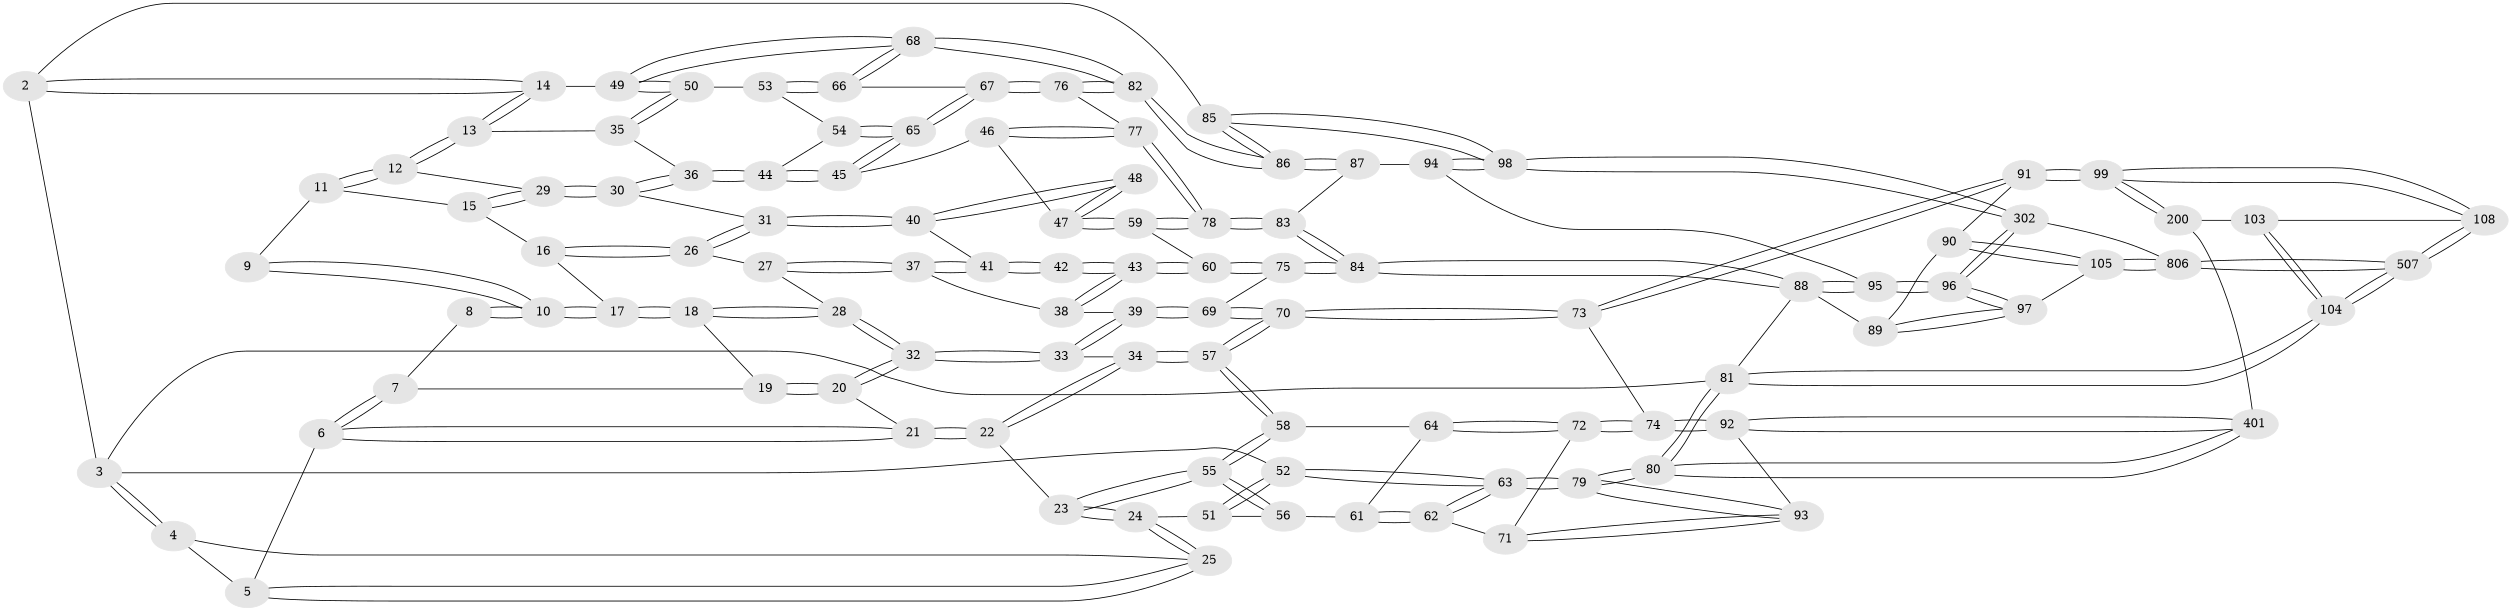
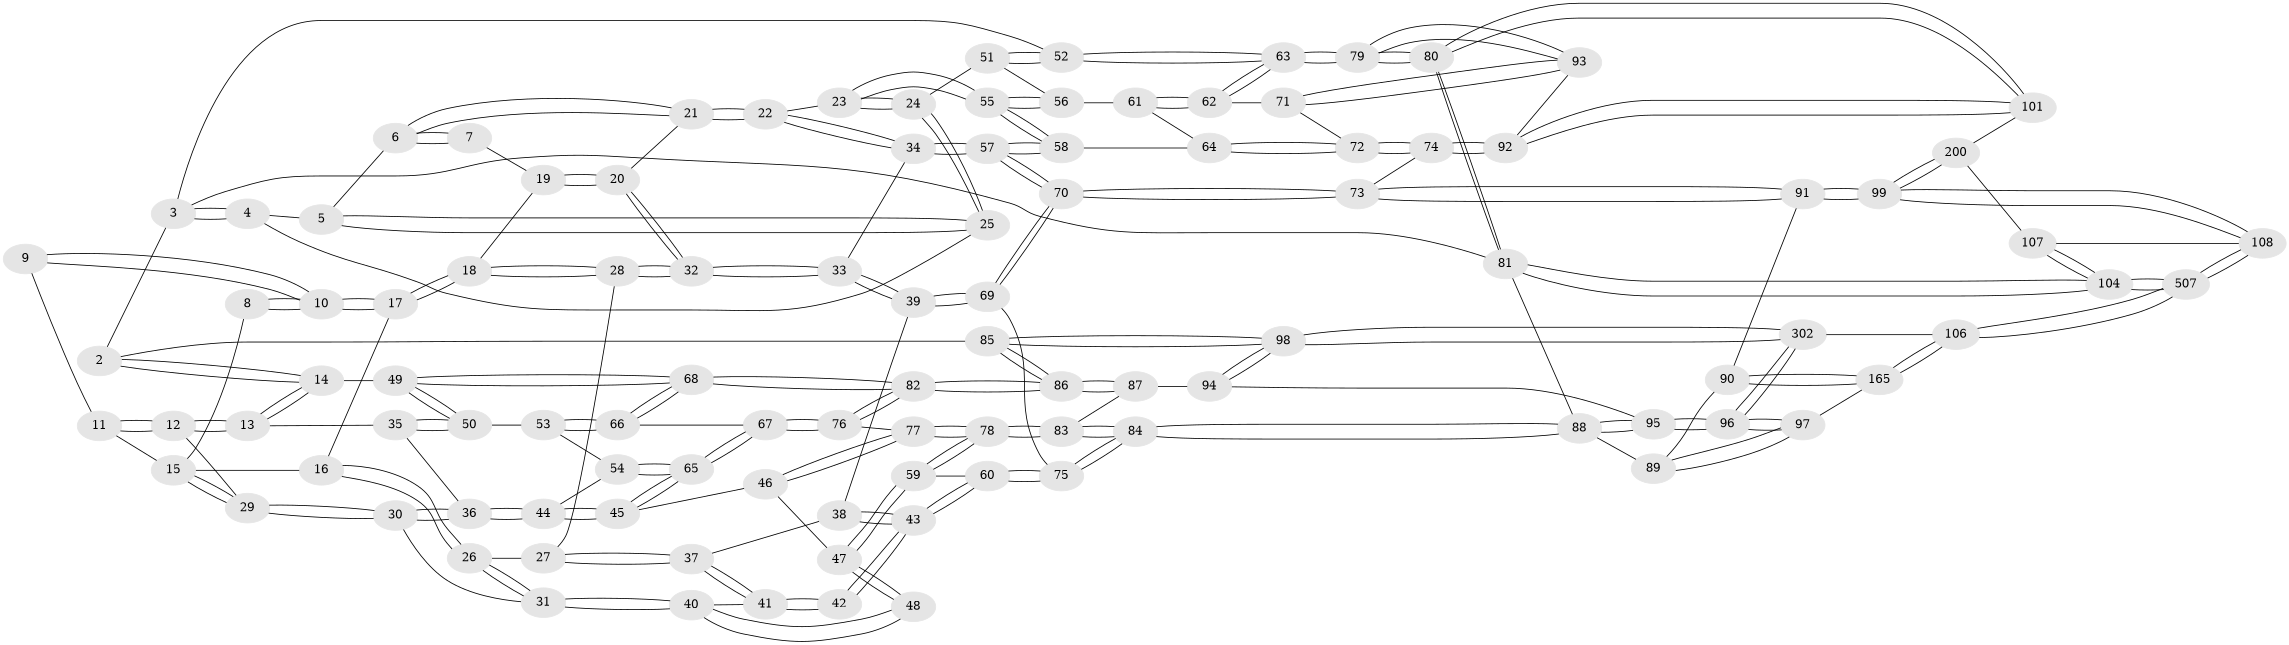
(2255, 220) -> (2033, 243)
(2101, 265) -> (1879, 380)
(2178, 265) -> (1956, 335)
(437, 346) -> (222, 392)
(2255, 424) -> (2033, 108)
